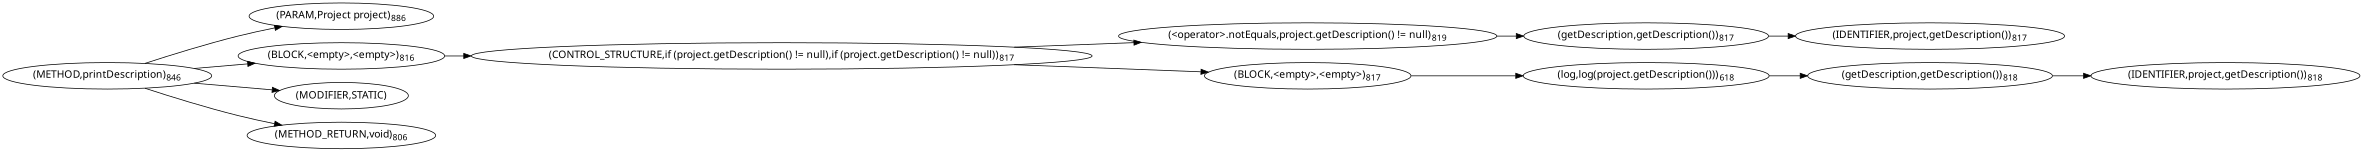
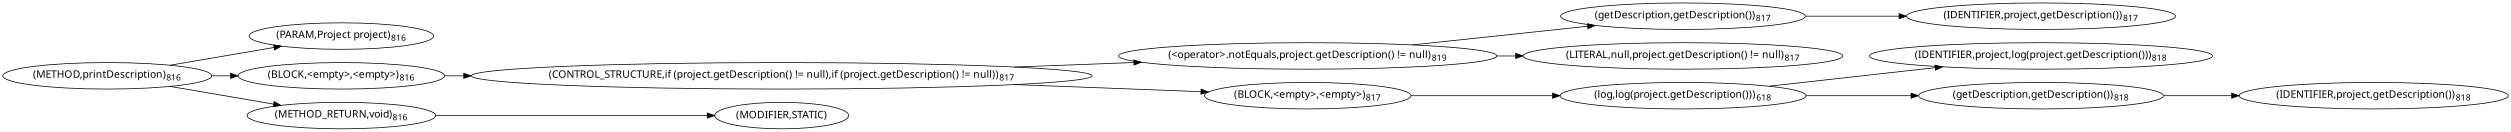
(399, 15) -> (399, 35)
none -> (1683, 56)
none -> (2041, 56)
(174, 75) -> (174, 75)
(233, 87) -> (571, 116)
(400, 134) -> (400, 114)
